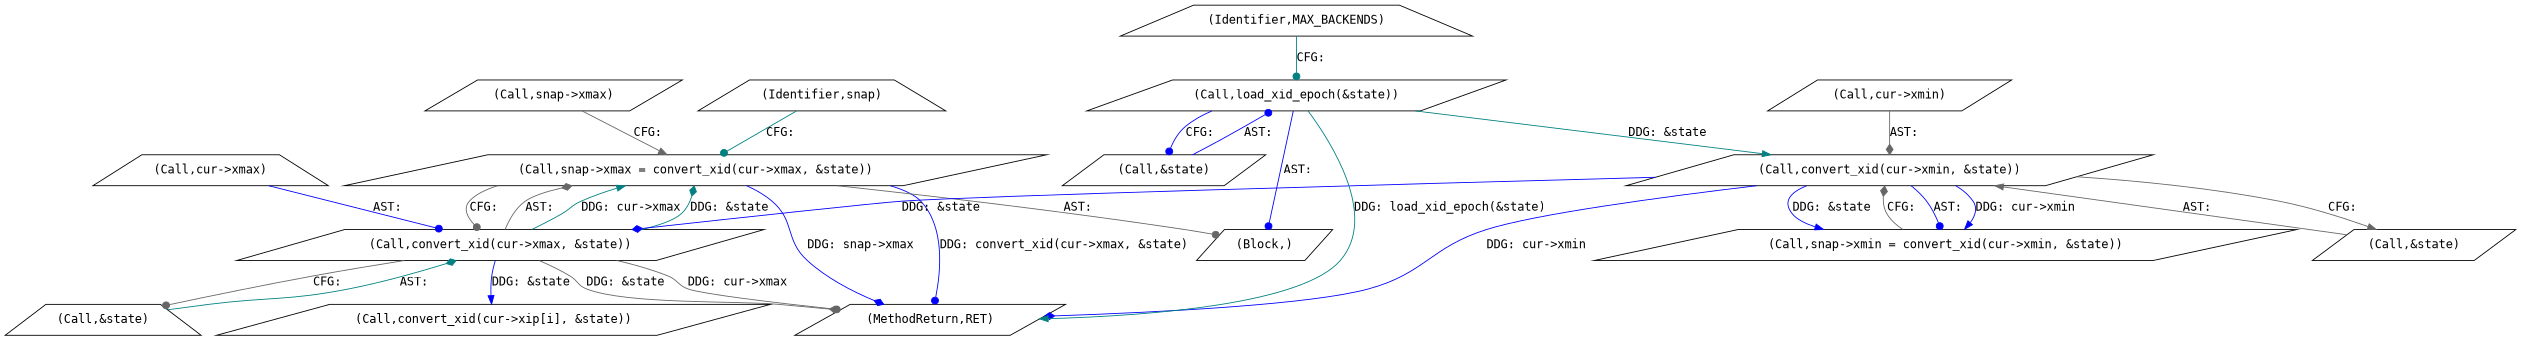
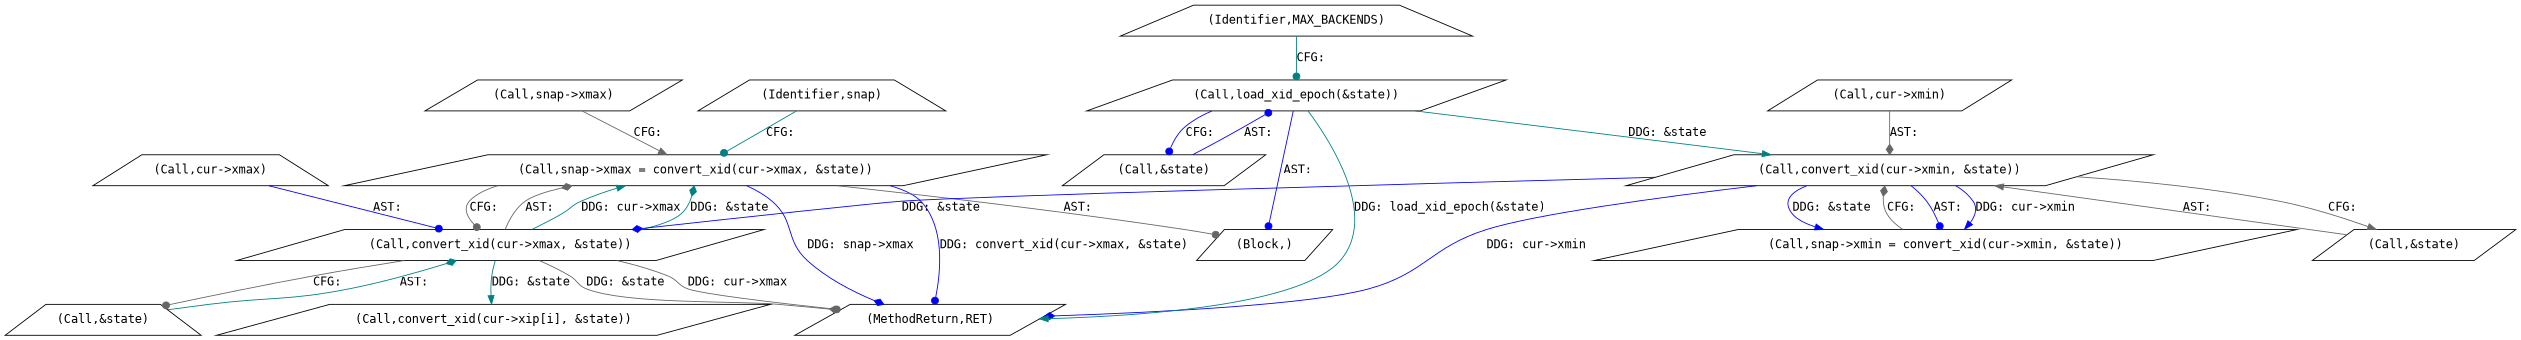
(492, 278) -> (492, 278)
